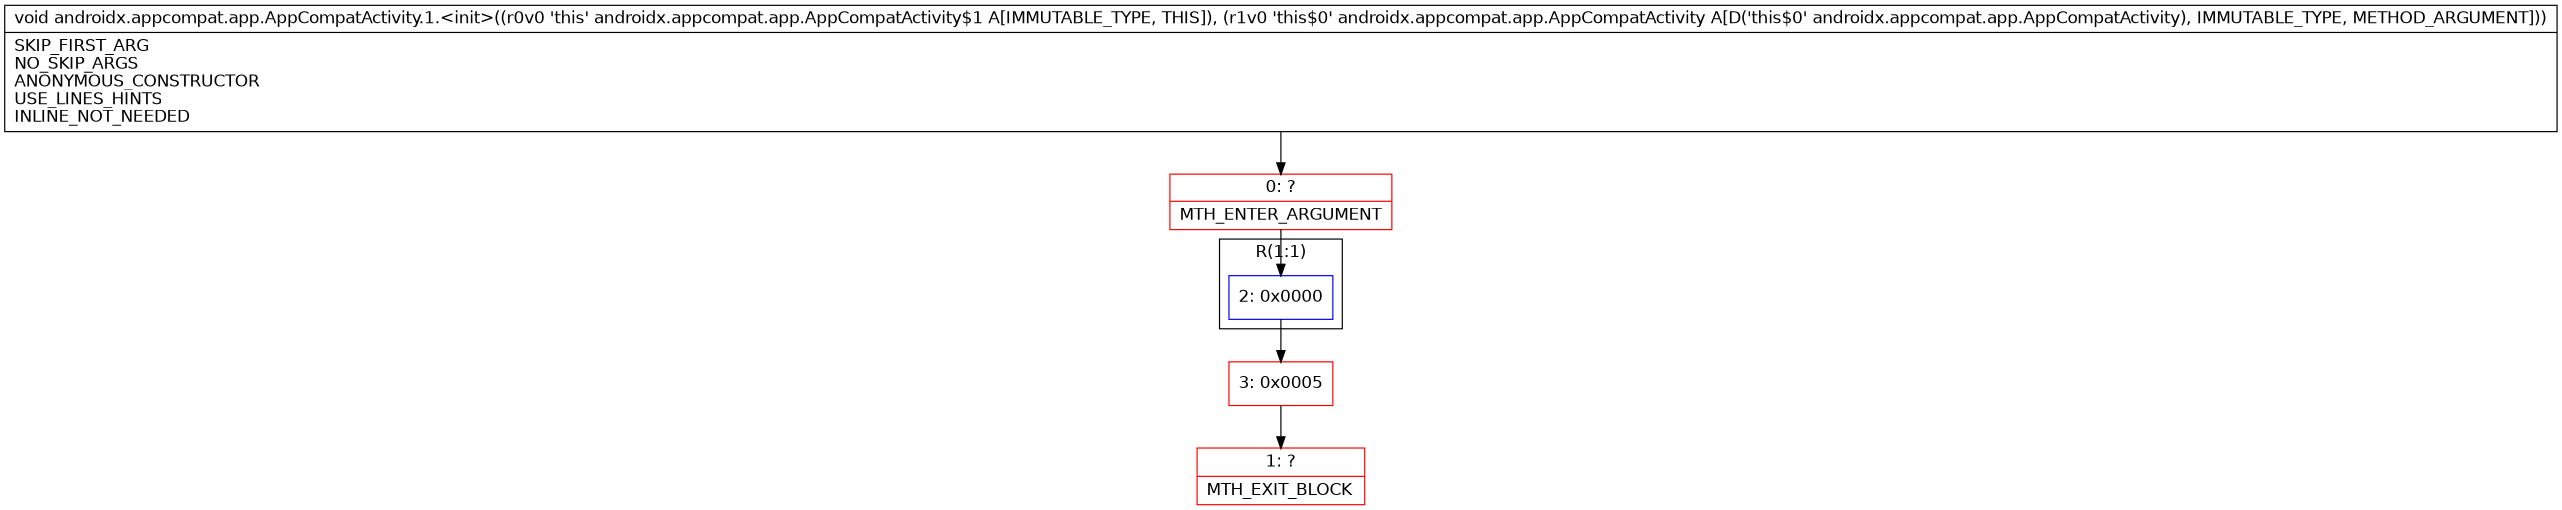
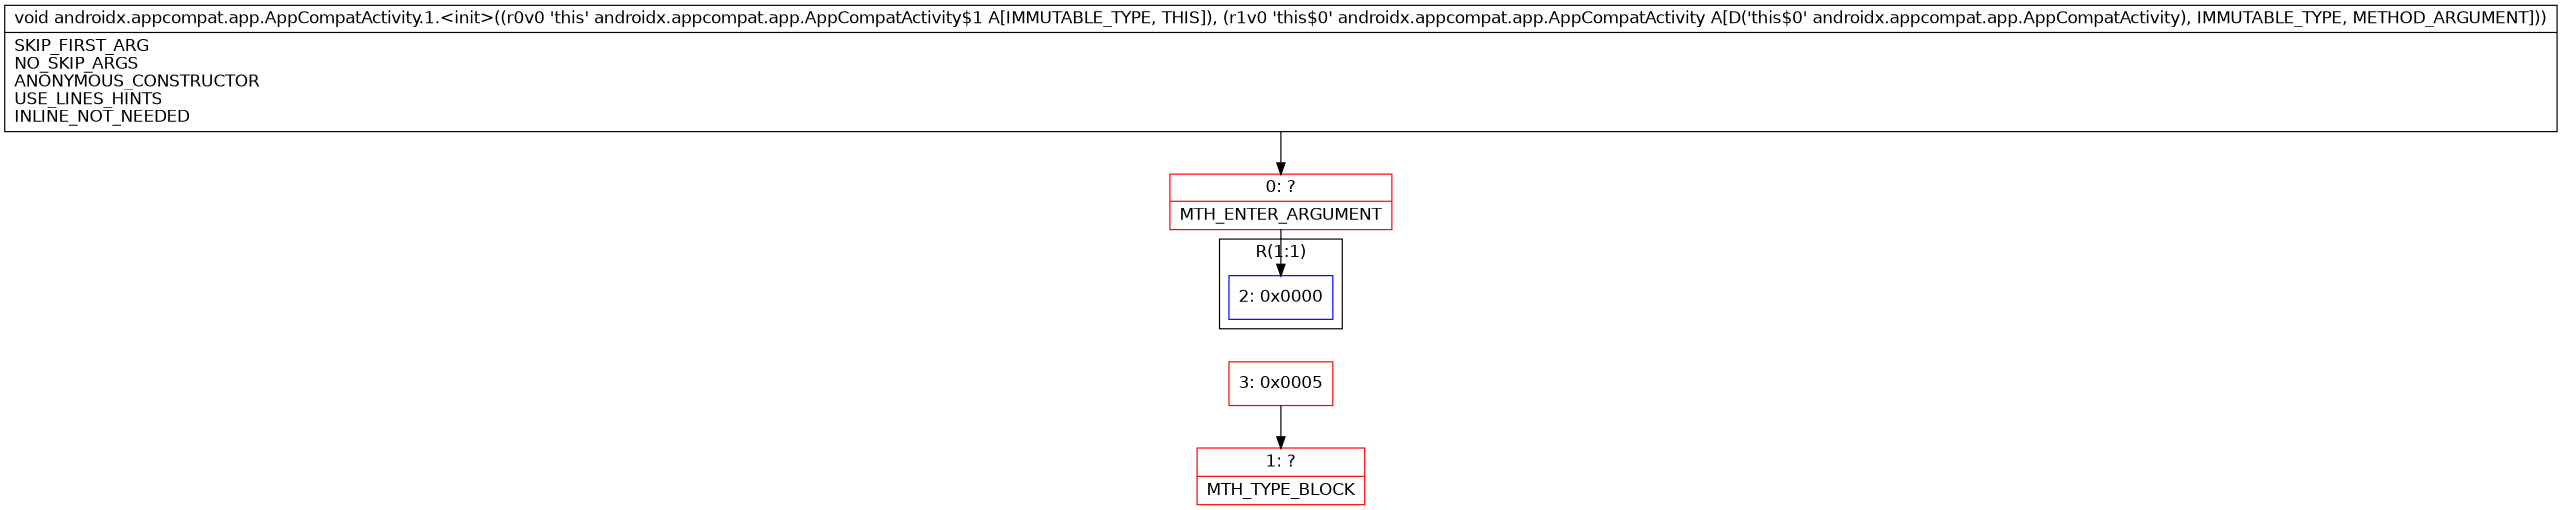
(1281, 336) -> none
(1280, 490) -> (1281, 490)
